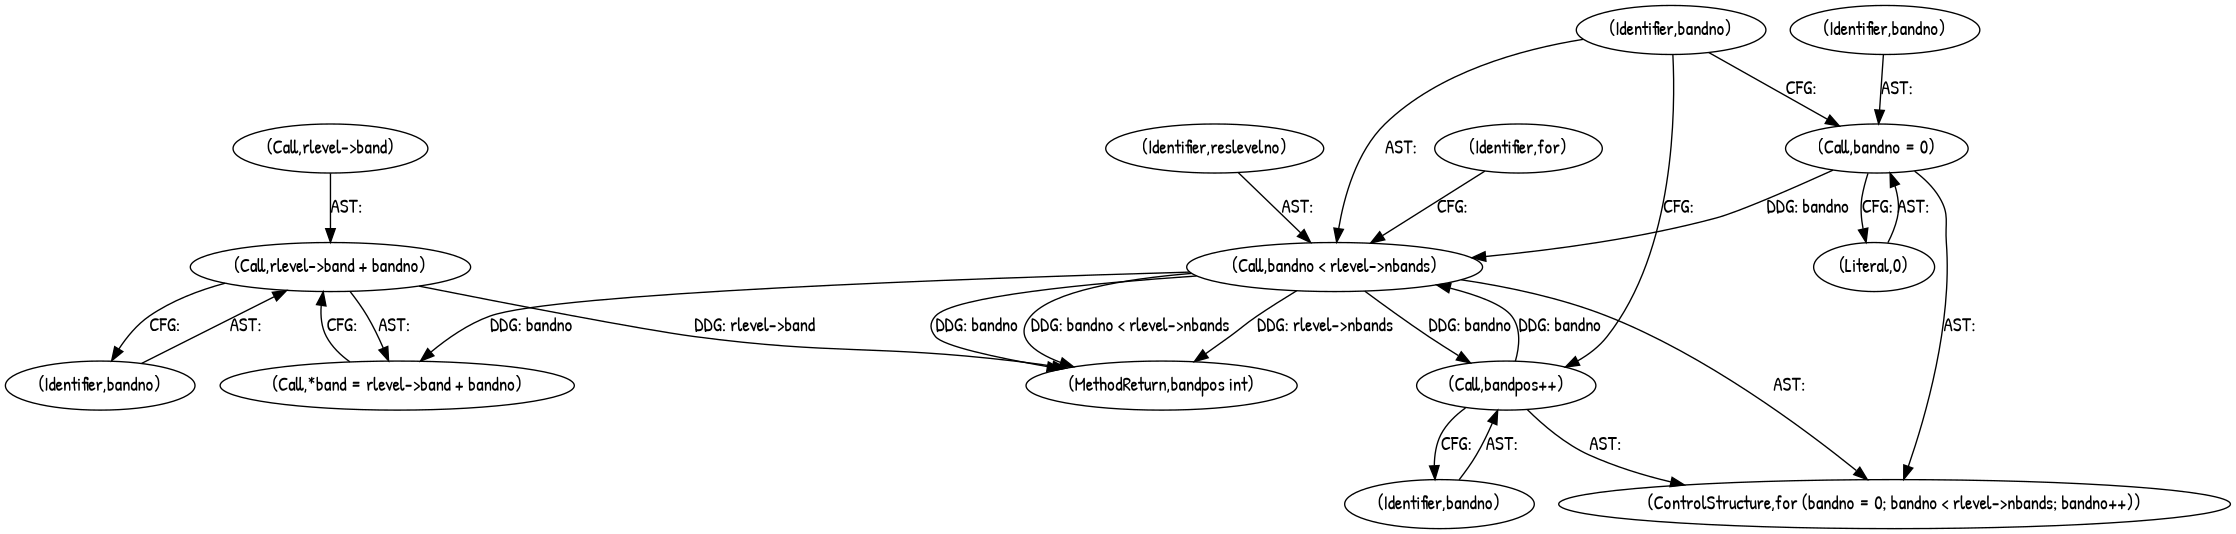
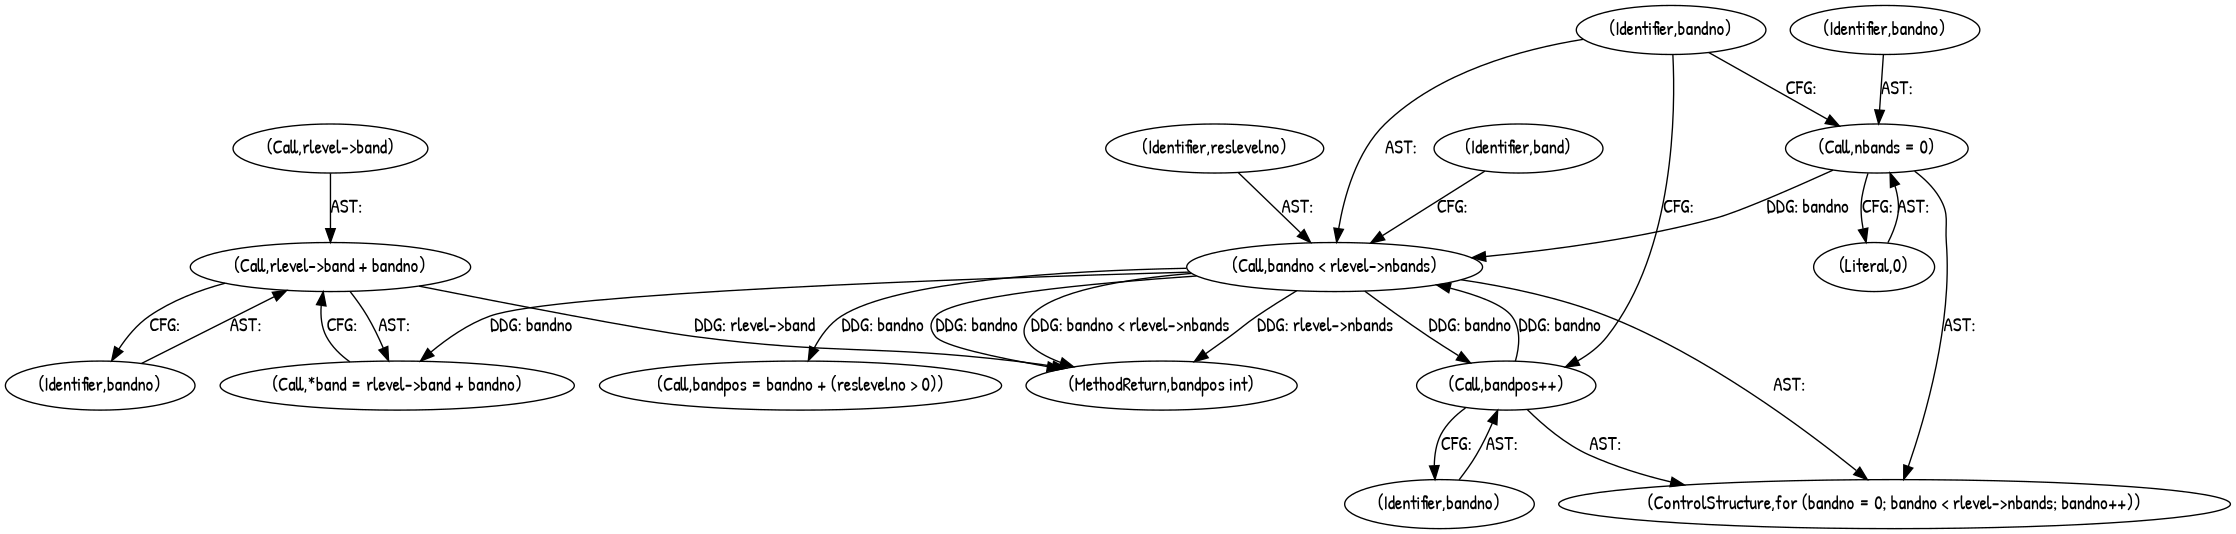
(1519, 149) -> (1519, 149)
(1877, 149) -> (1877, 149)
none -> (801, 386)
